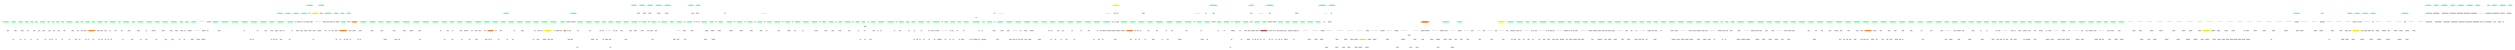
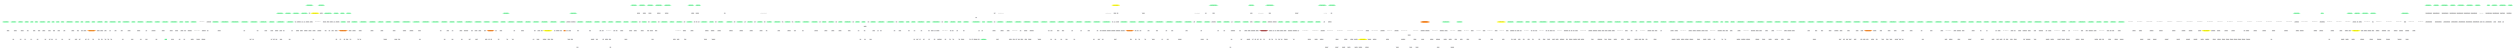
(354, 22) -> (354, 22)
